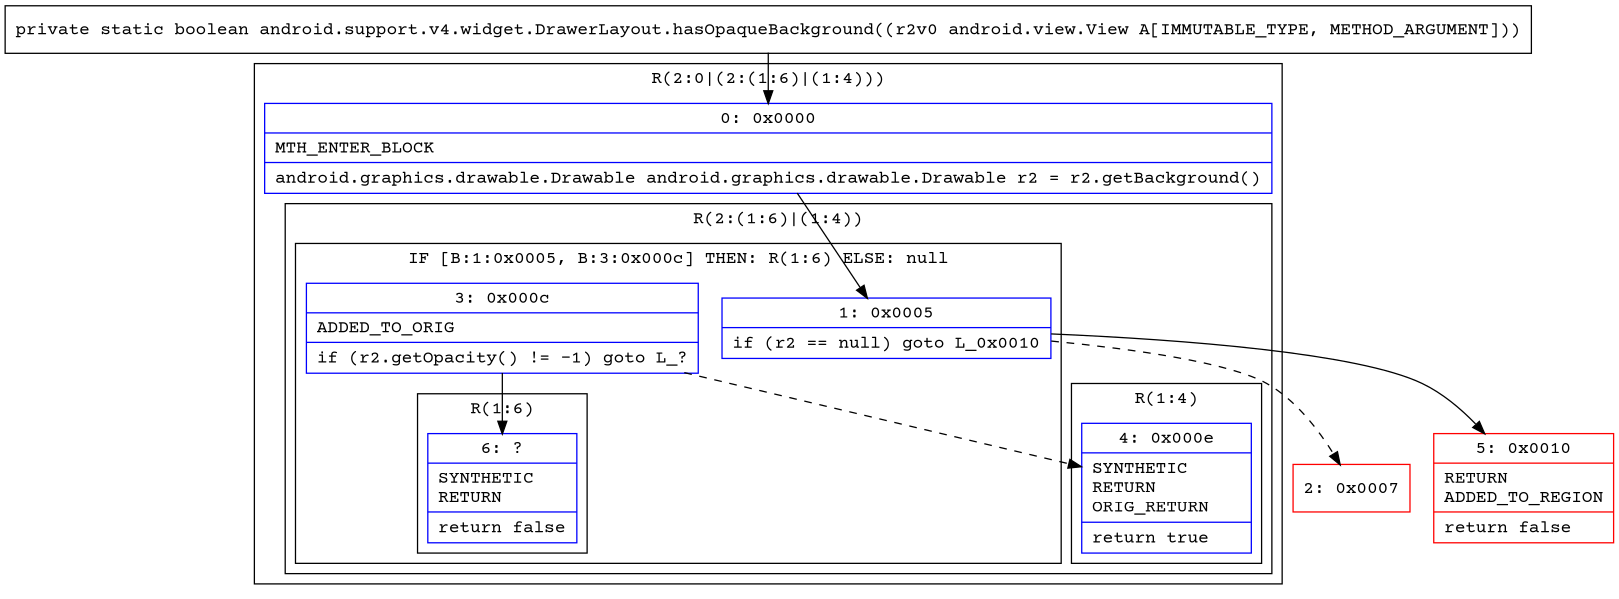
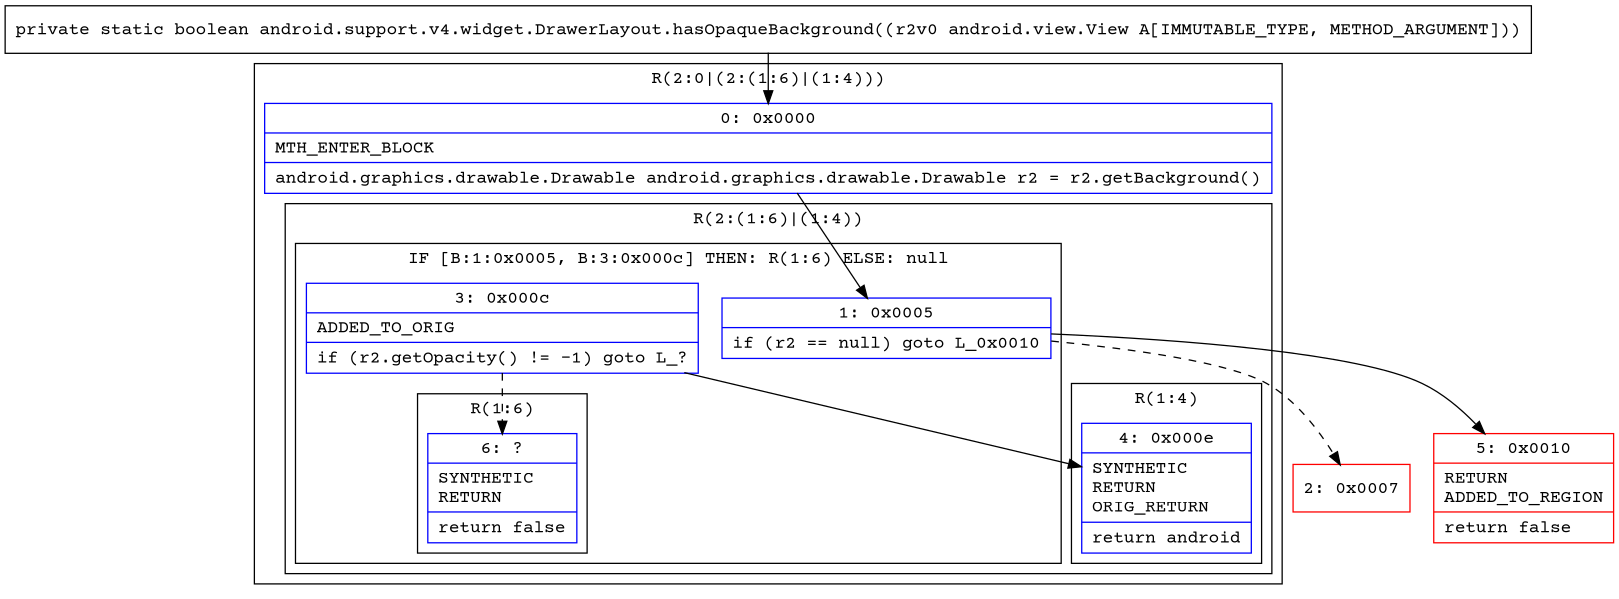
(502, 402) -> (502, 402)
(877, 418) -> (877, 418)
(1150, 537) -> (1167, 537)
